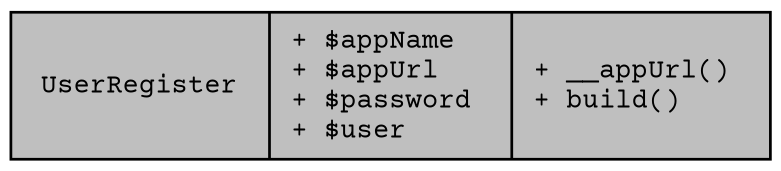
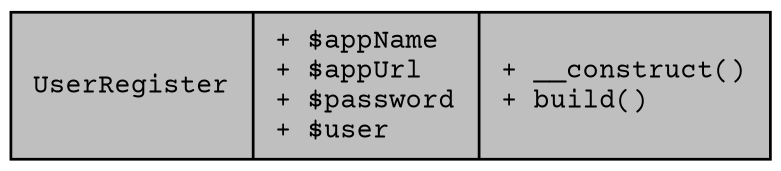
(633, 69) -> (625, 69)
